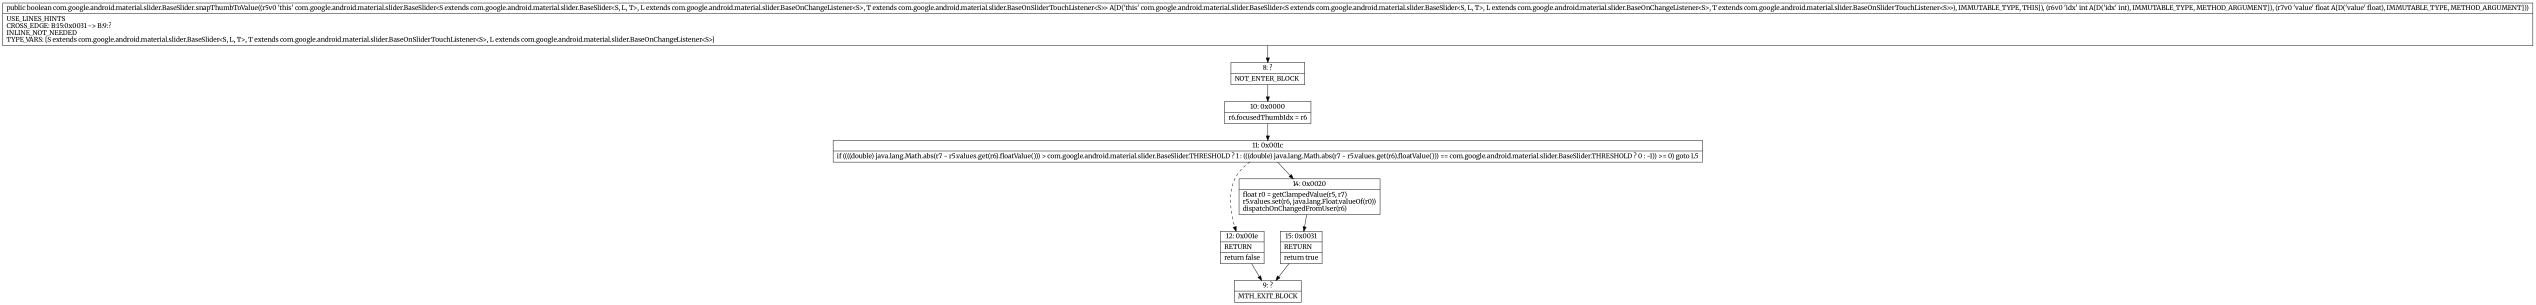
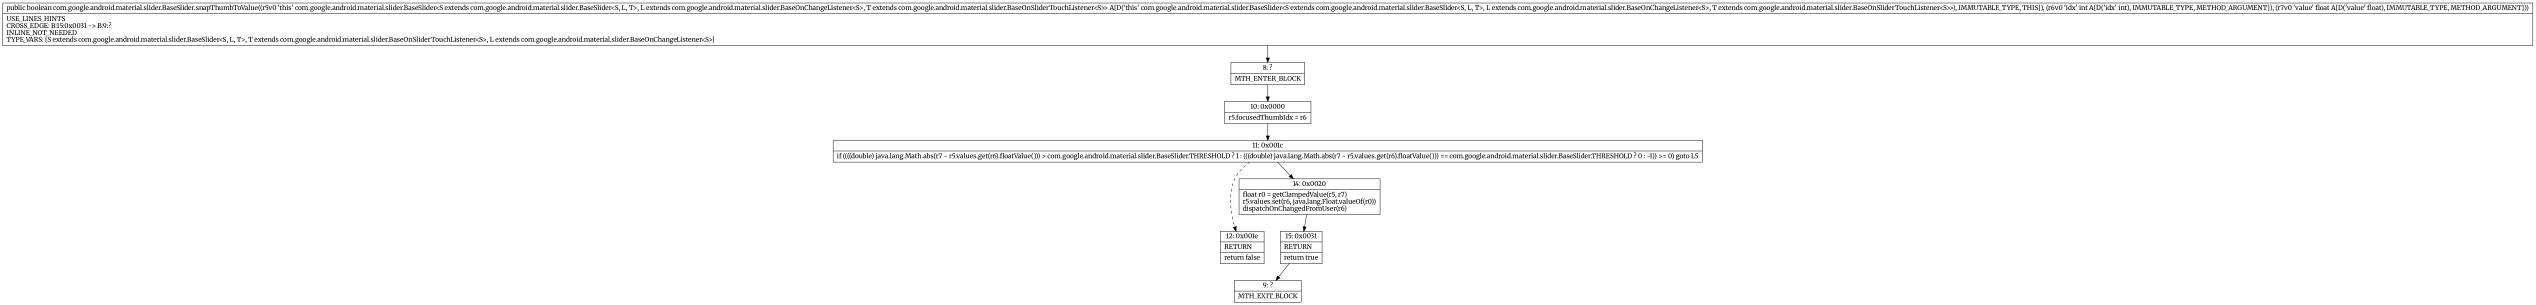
(1267, 79) -> (1268, 79)
(1268, 118) -> (1268, 118)
(1255, 270) -> none
